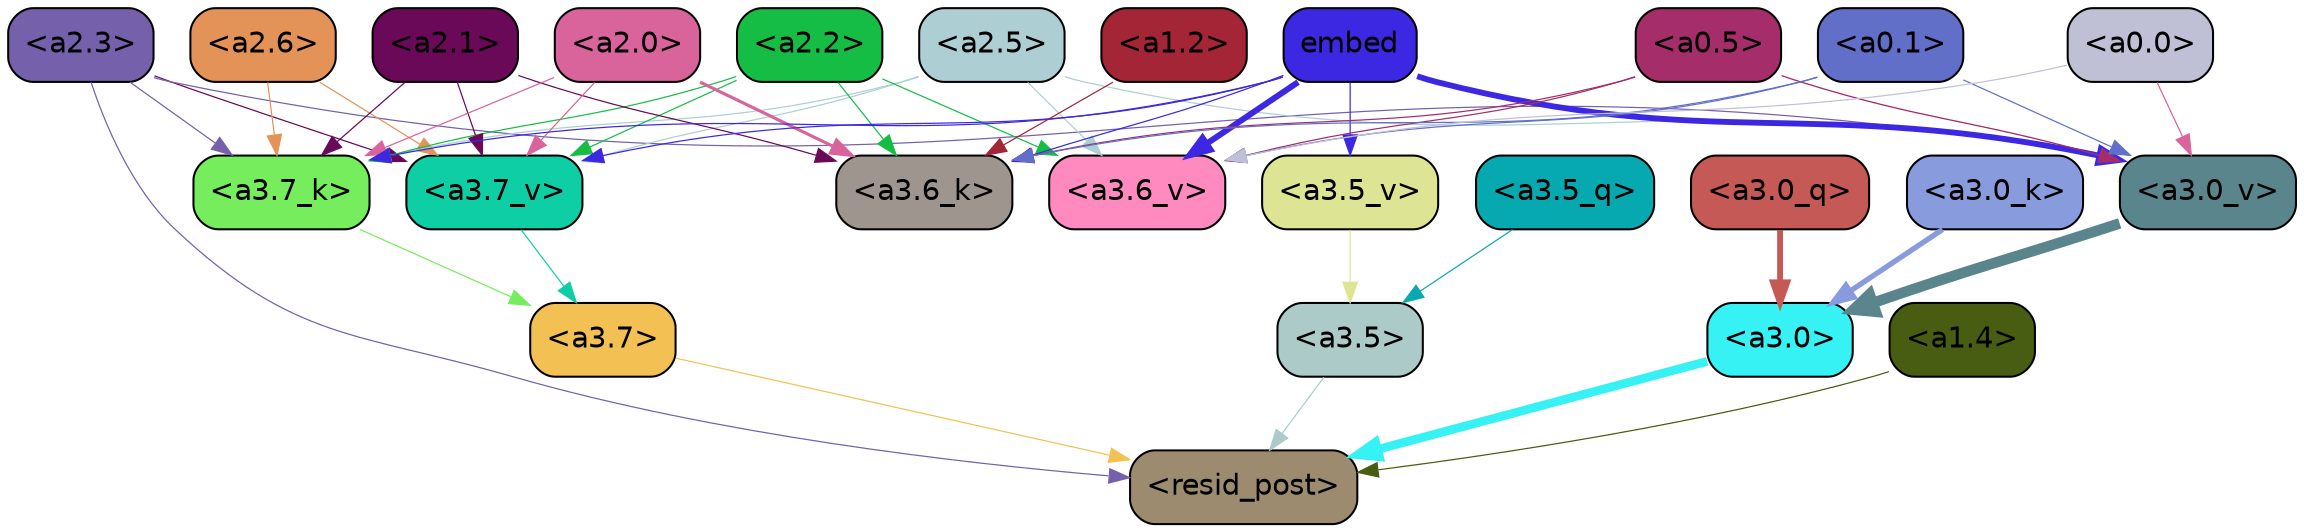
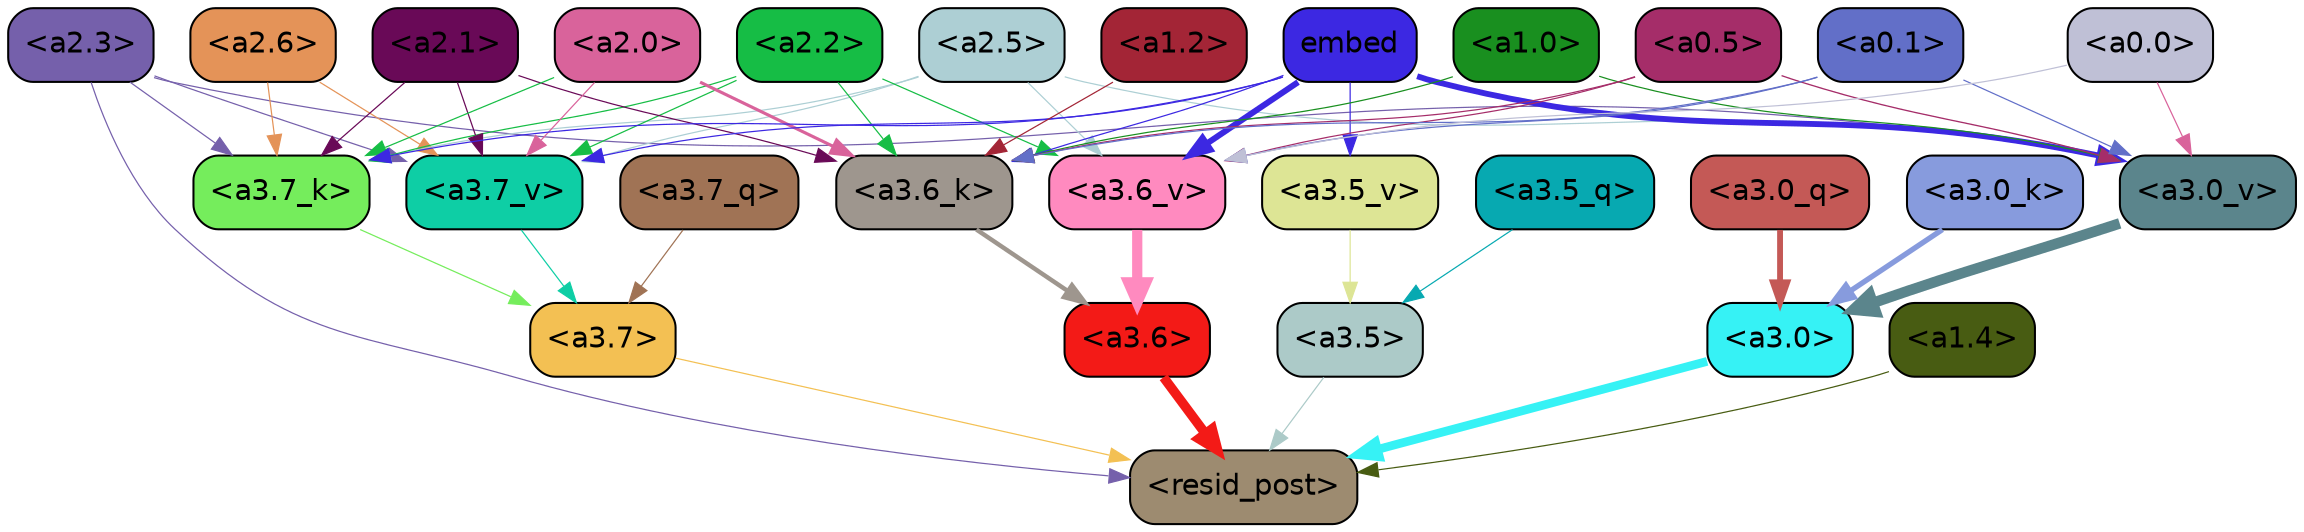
none -> (1526, 45)
(482, 107) -> (482, 107)
(258, 112) -> (258, 112)
none -> (709, 192)
none -> (1137, 340)
